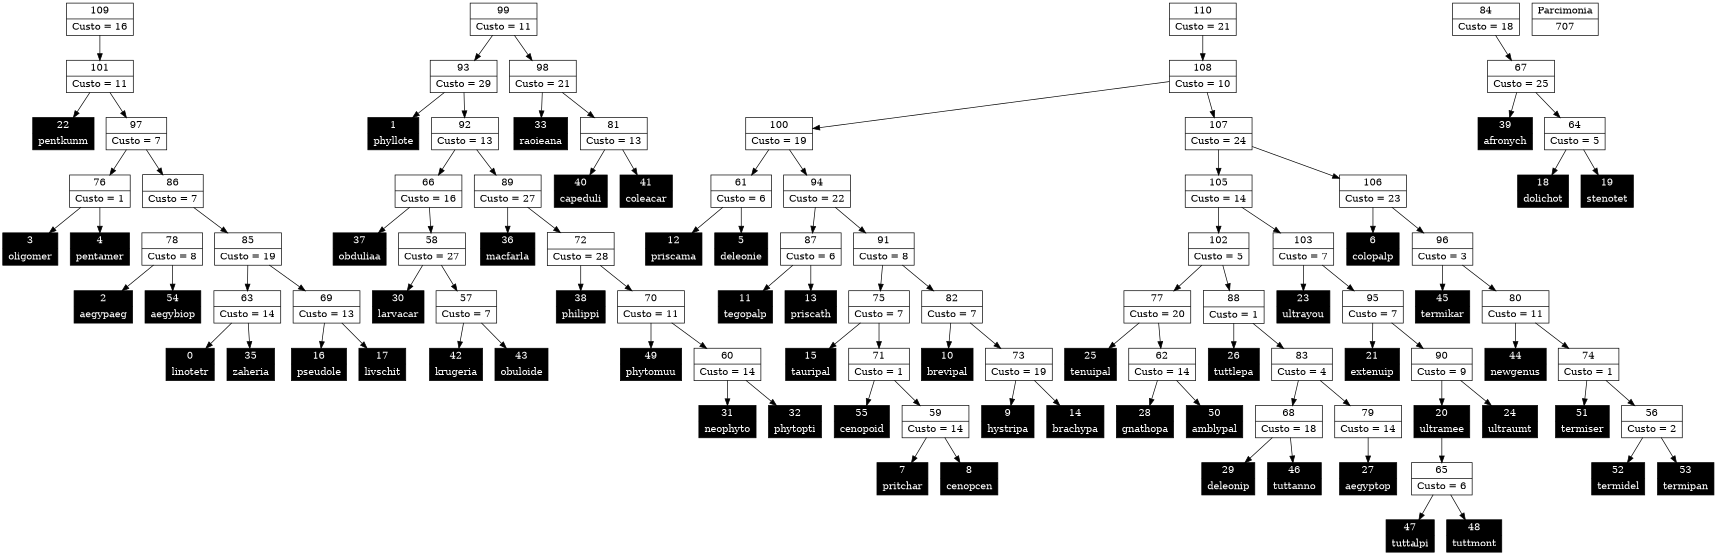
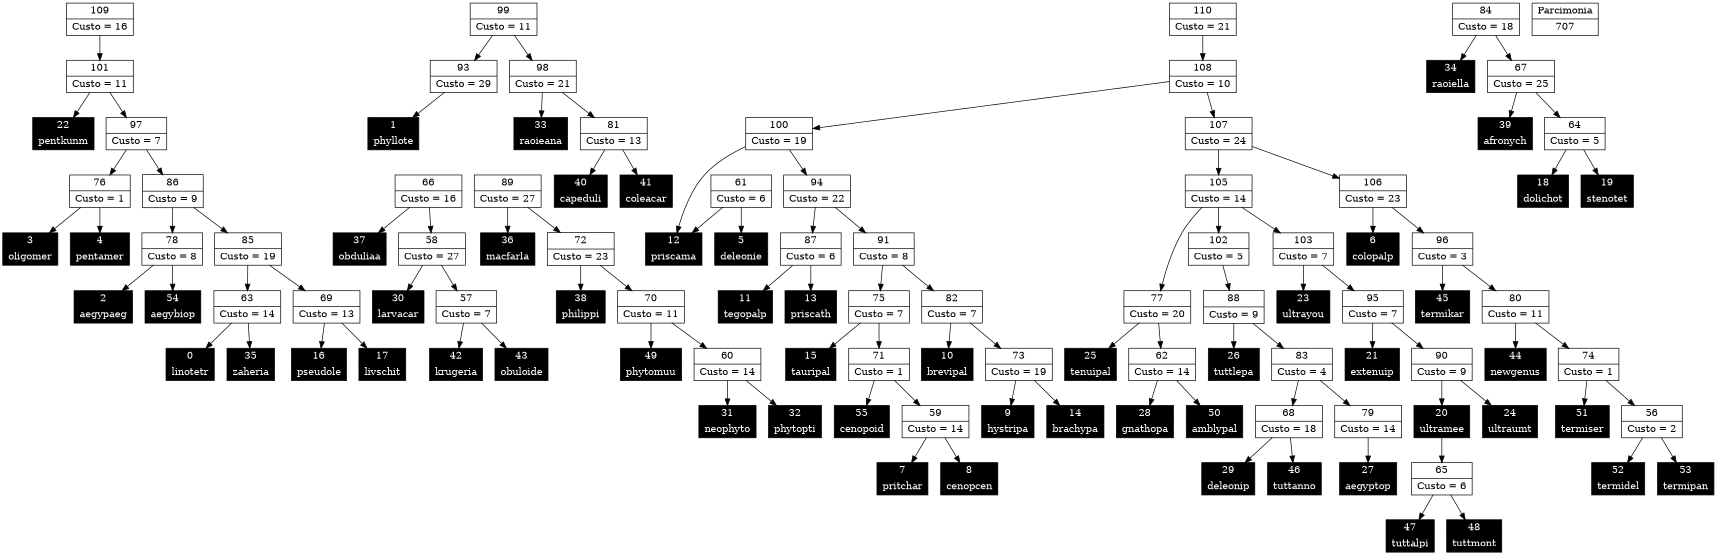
none -> (1451, 76)
(465, 134) -> none
(762, 160) -> (702, 178)
(173, 199) -> (173, 199)
none -> (173, 217)
(581, 257) -> (581, 257)
(1191, 276) -> (1177, 243)
(1234, 315) -> (1234, 315)
